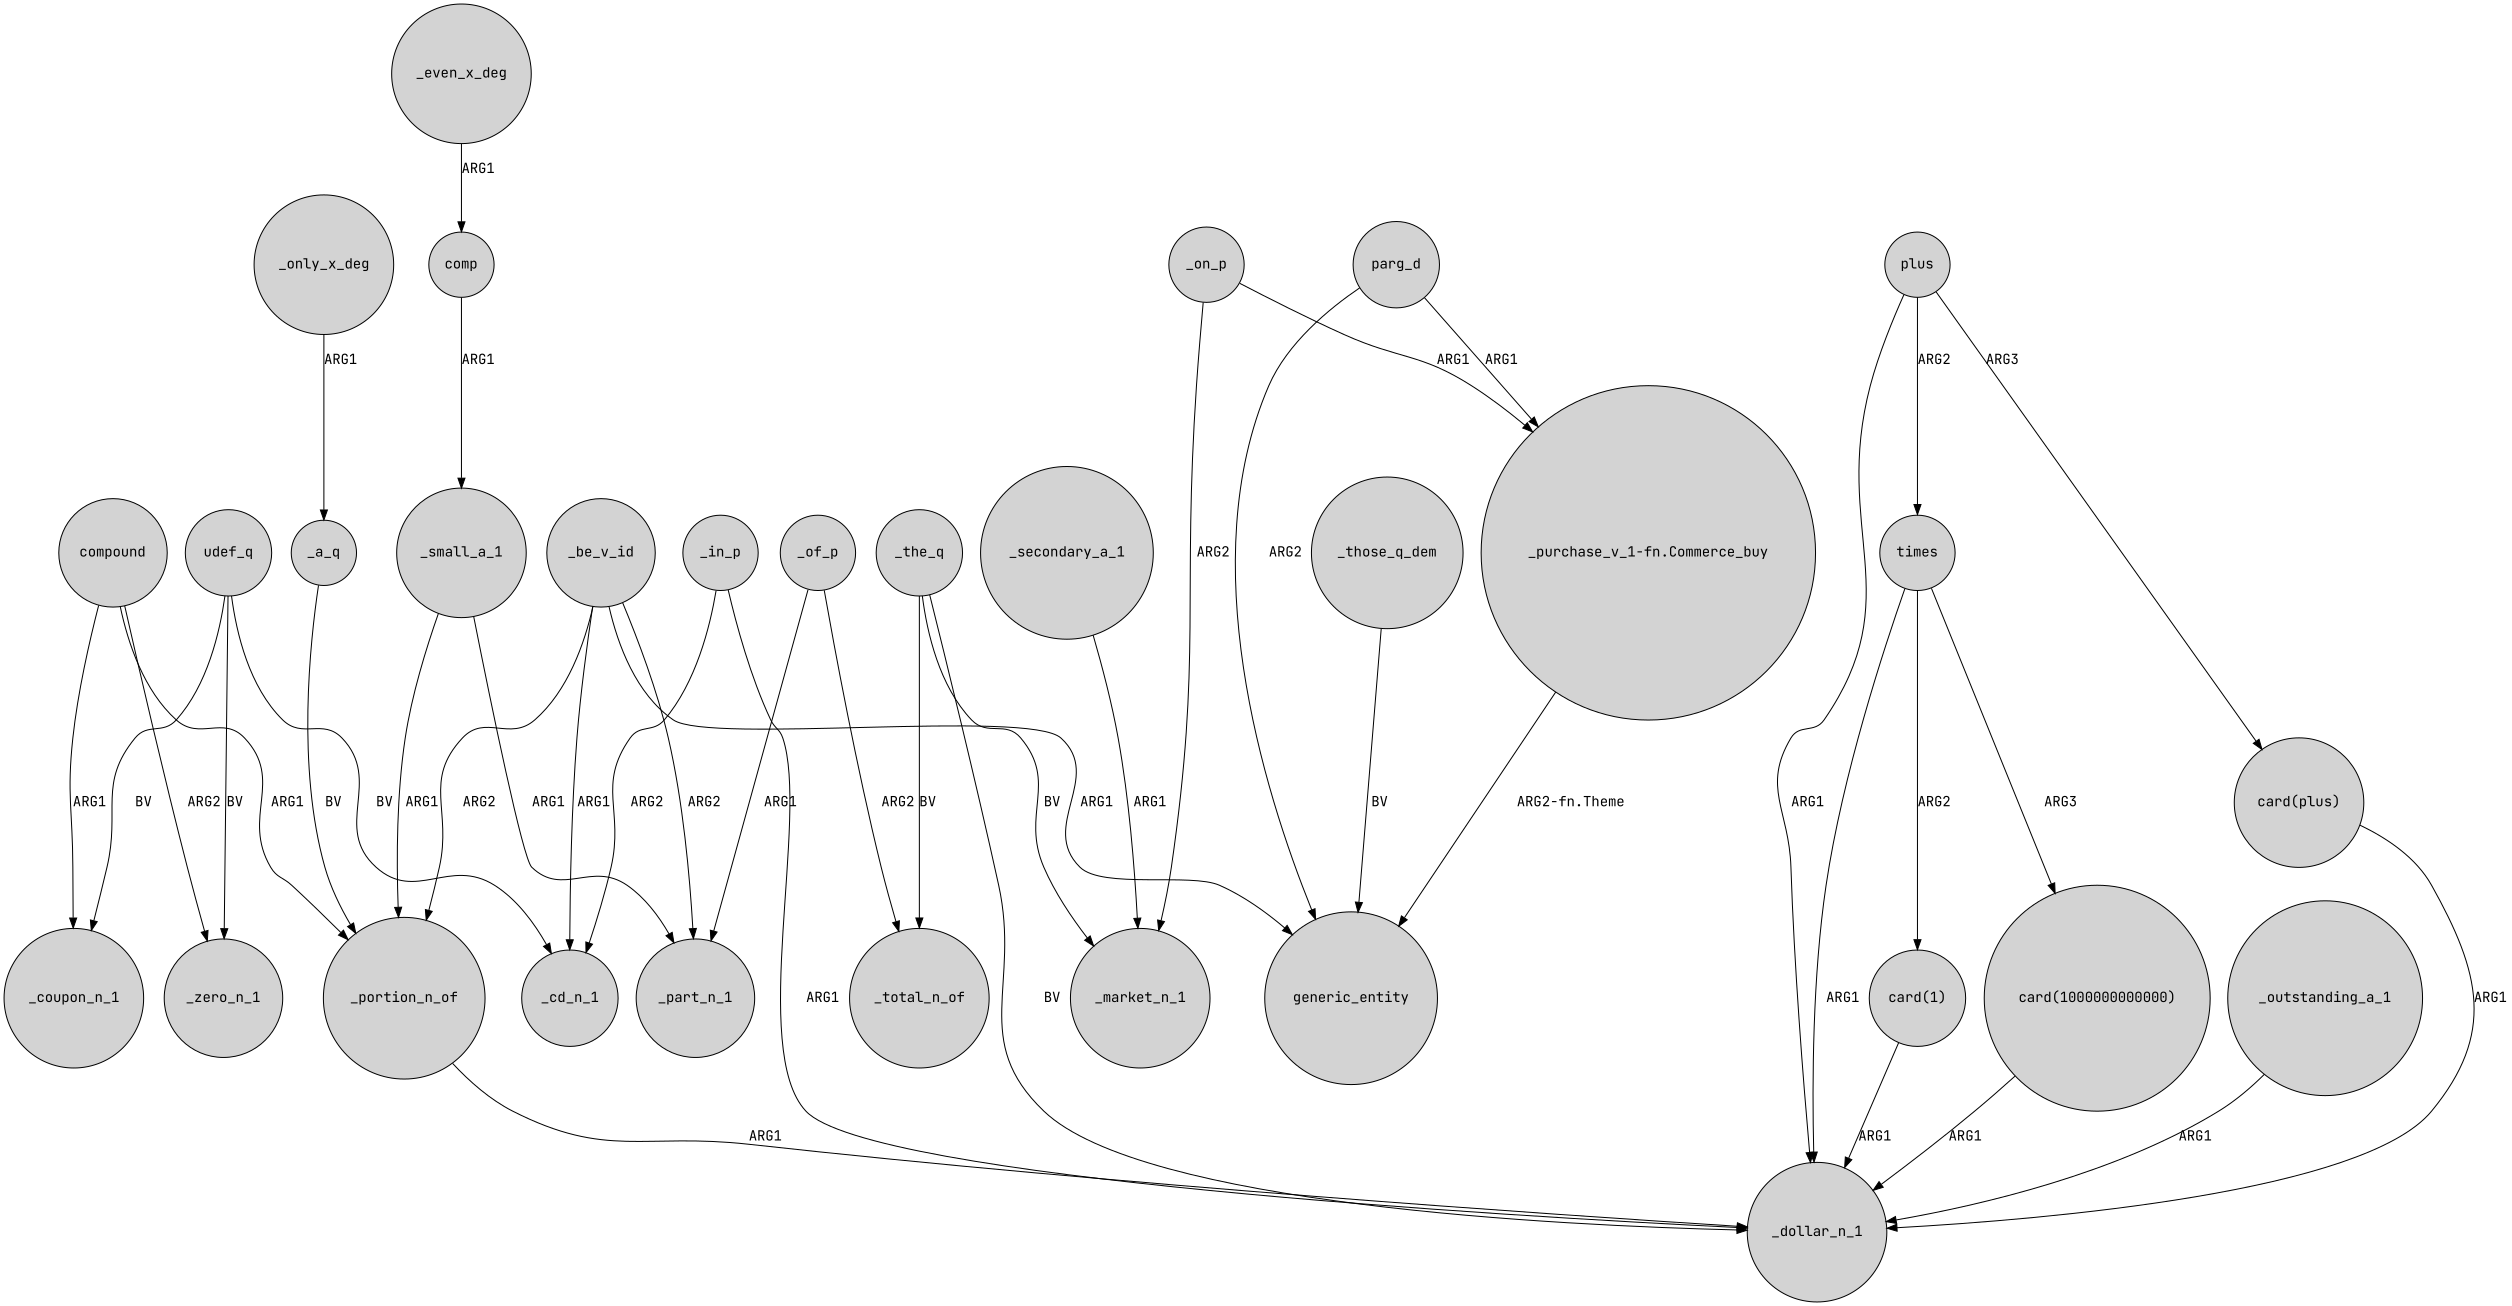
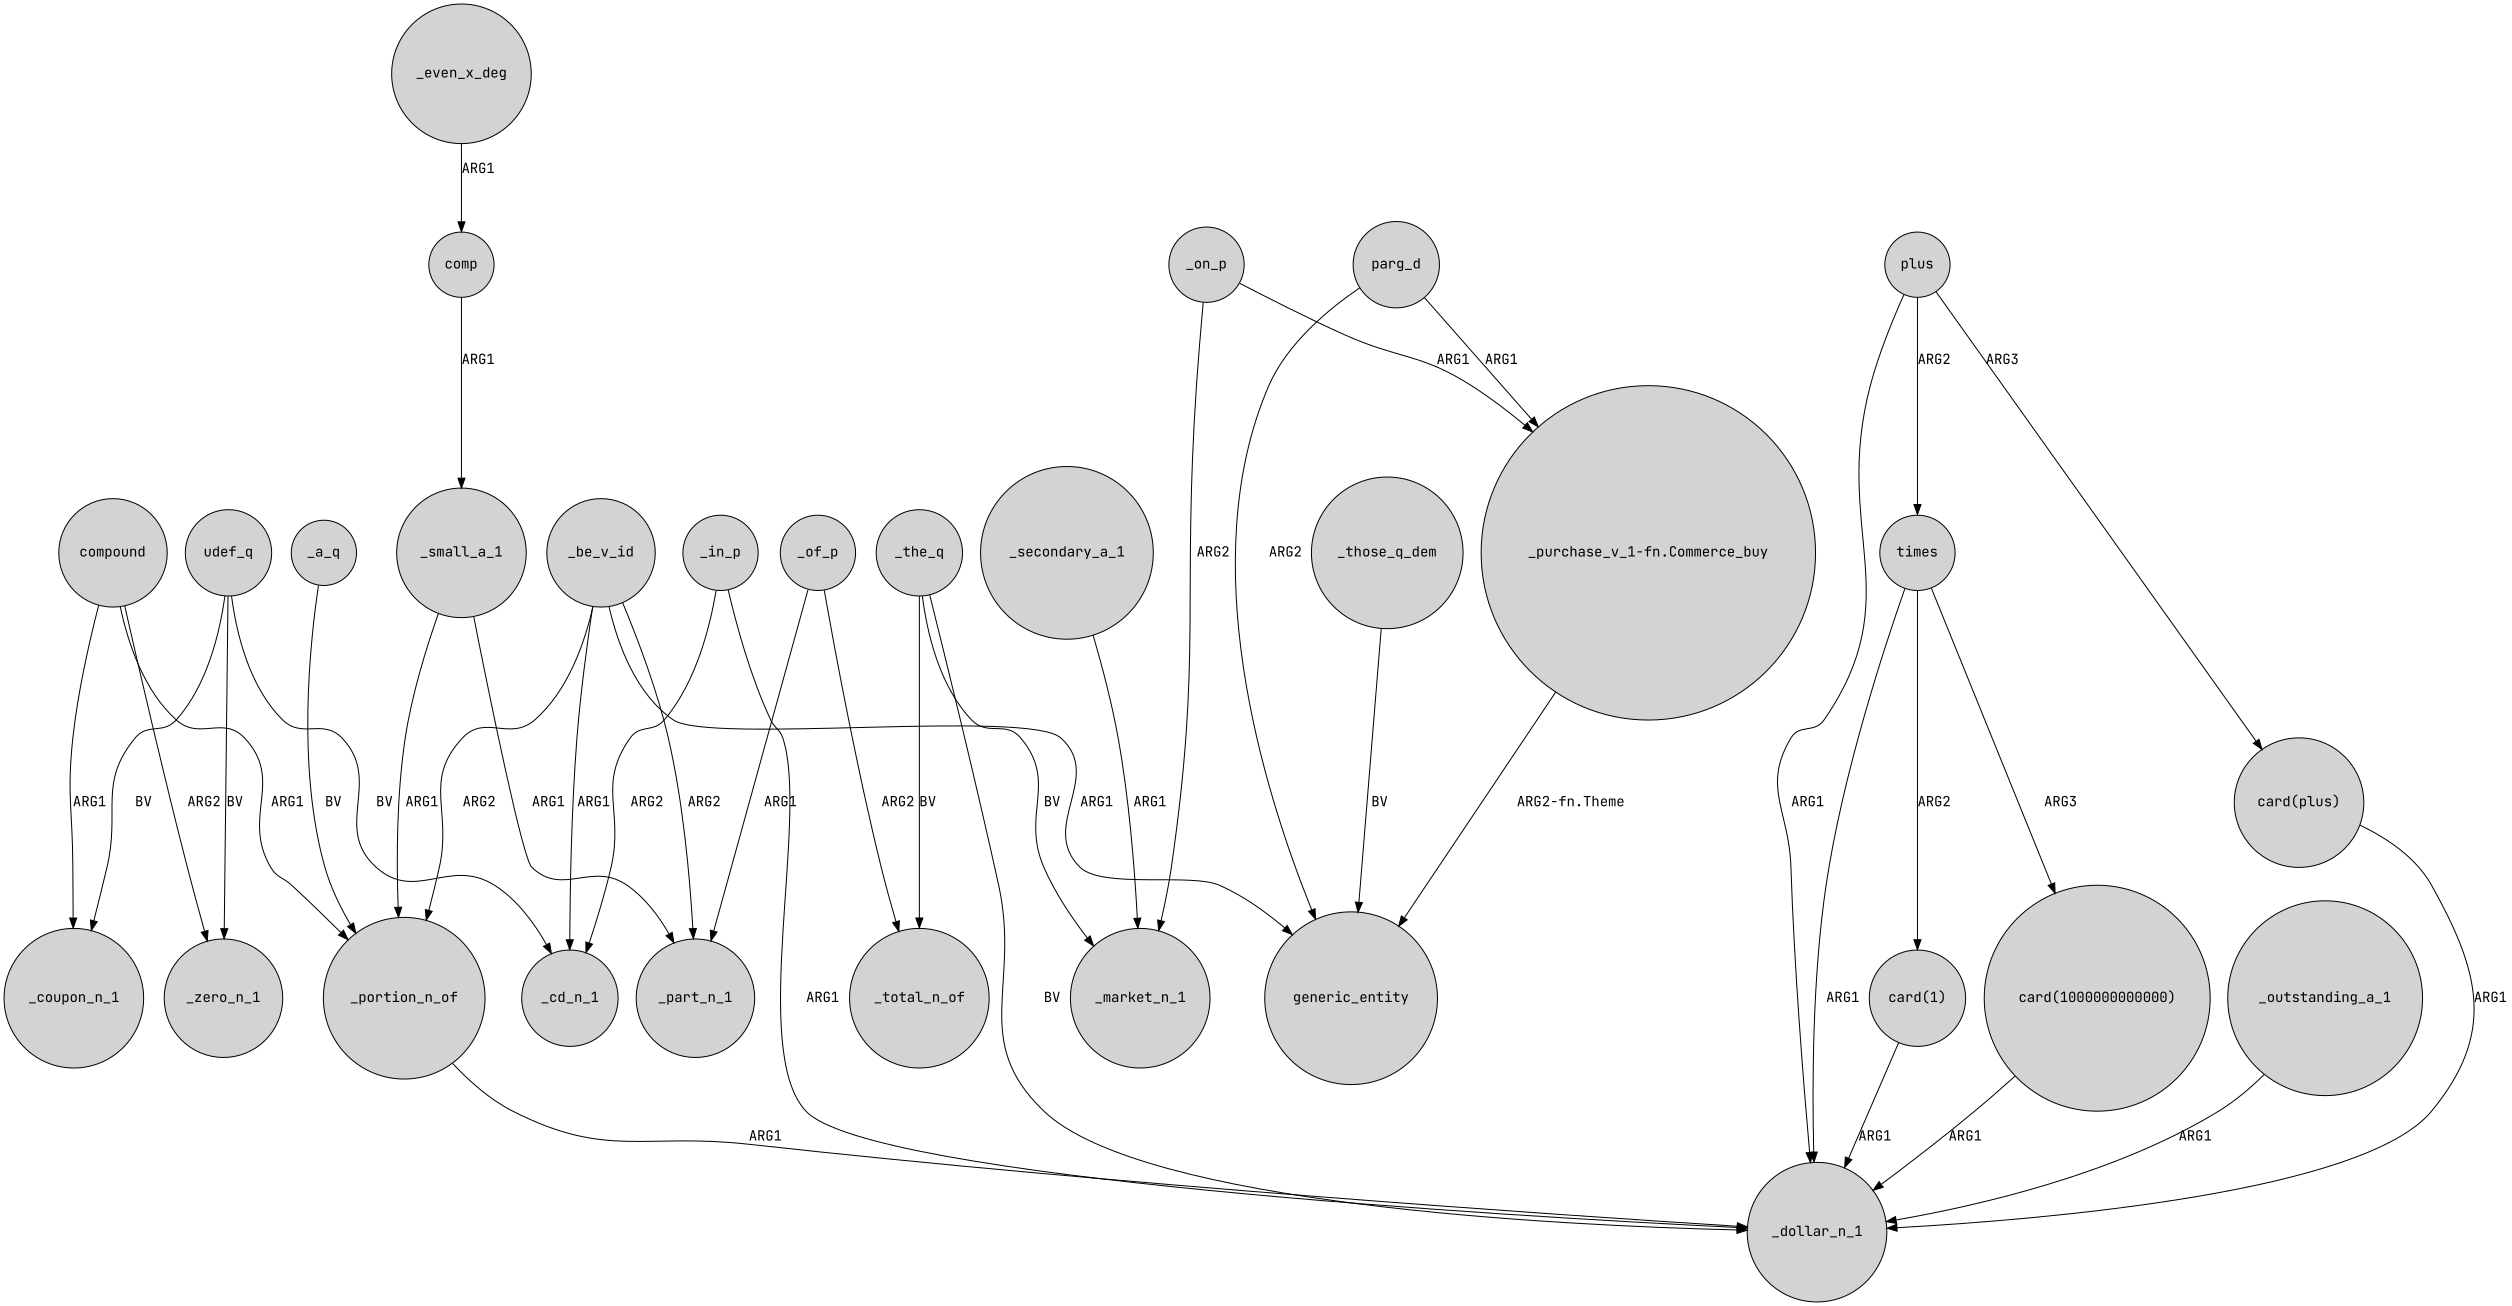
(324, 265) -> none
